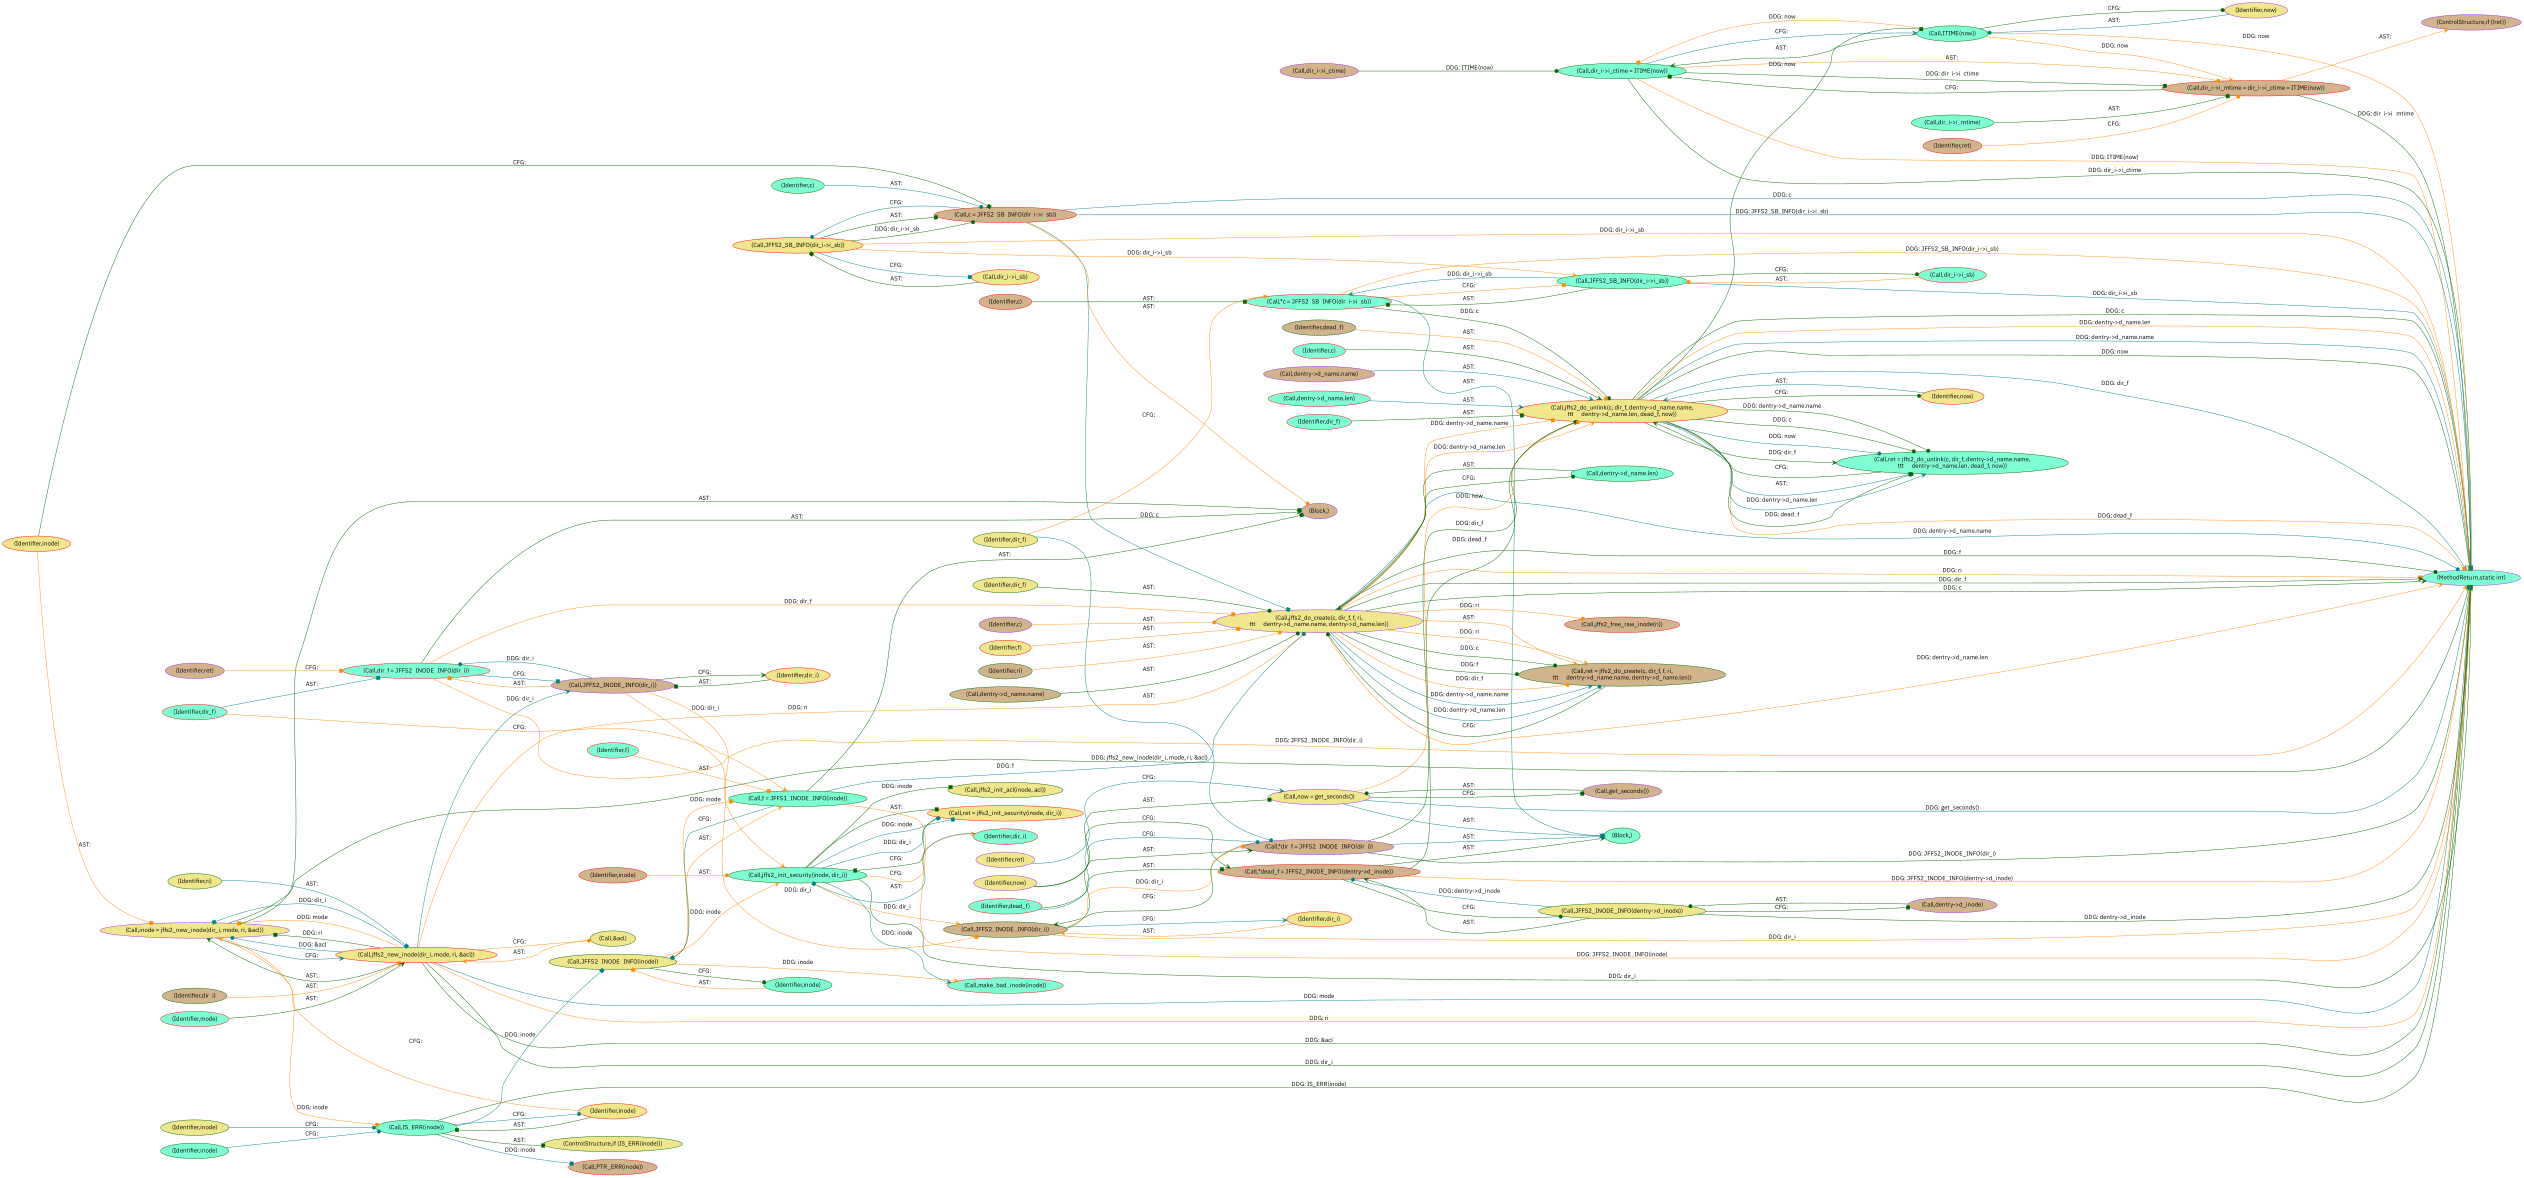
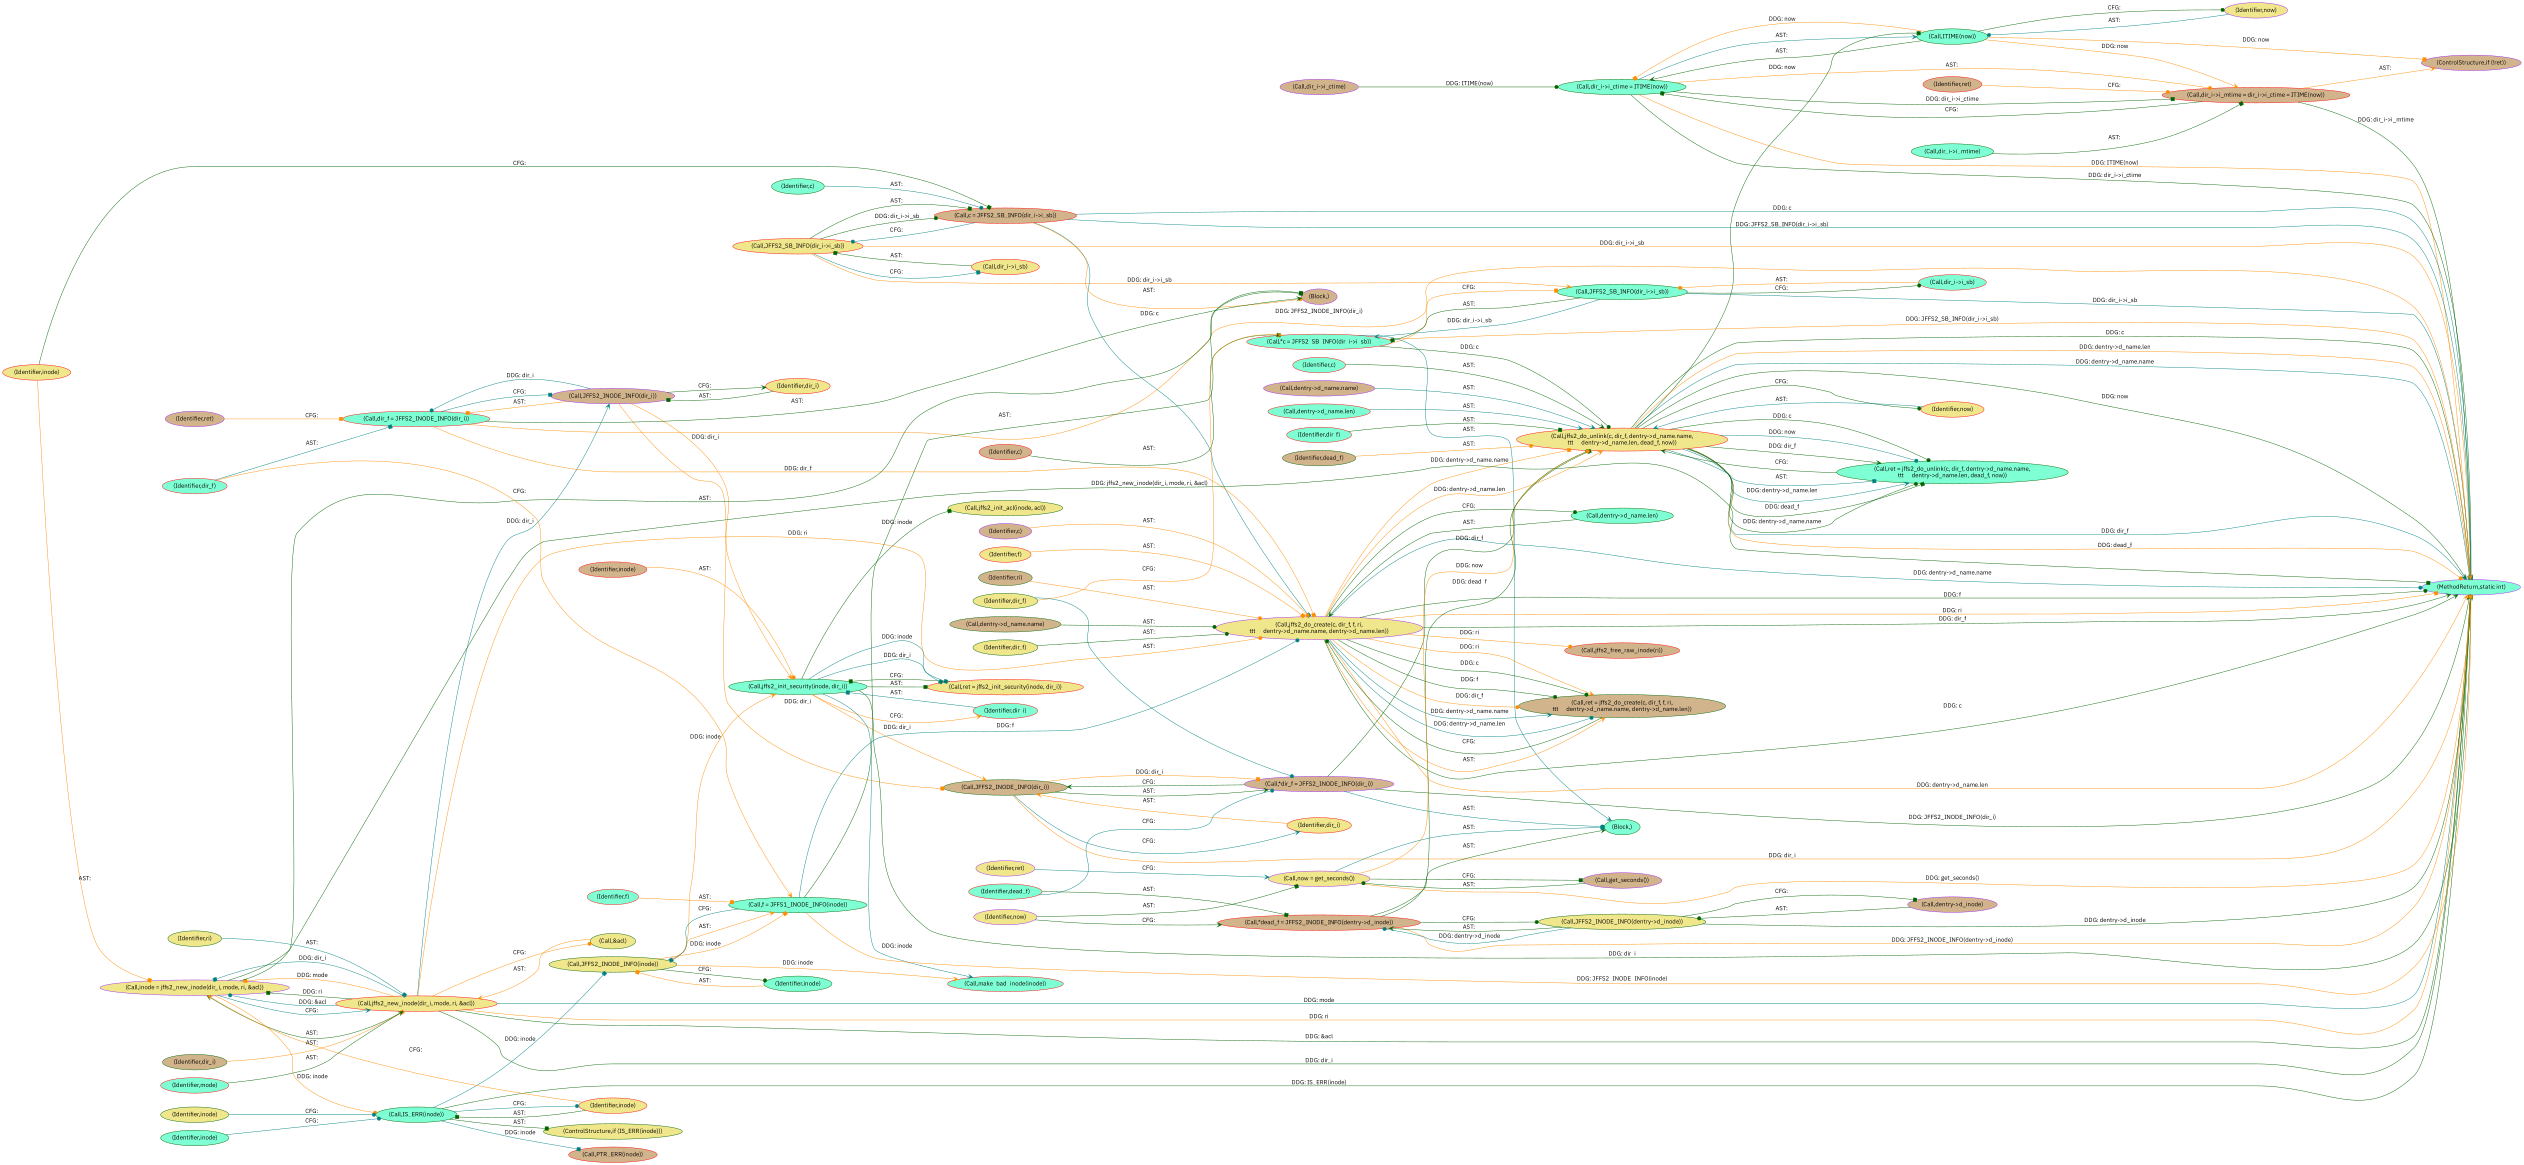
(1782, 32) -> (1782, 36)
(2419, 120) -> (2205, 45)
(1993, 811) -> (2024, 885)
